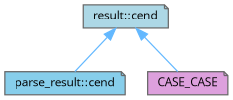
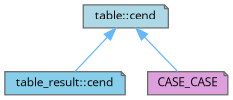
(126, 16) -> (126, 16)
(65, 83) -> (65, 83)
